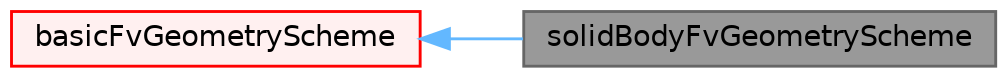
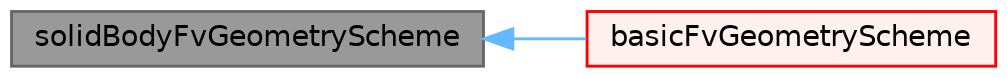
(486, 39) -> (550, 39)
